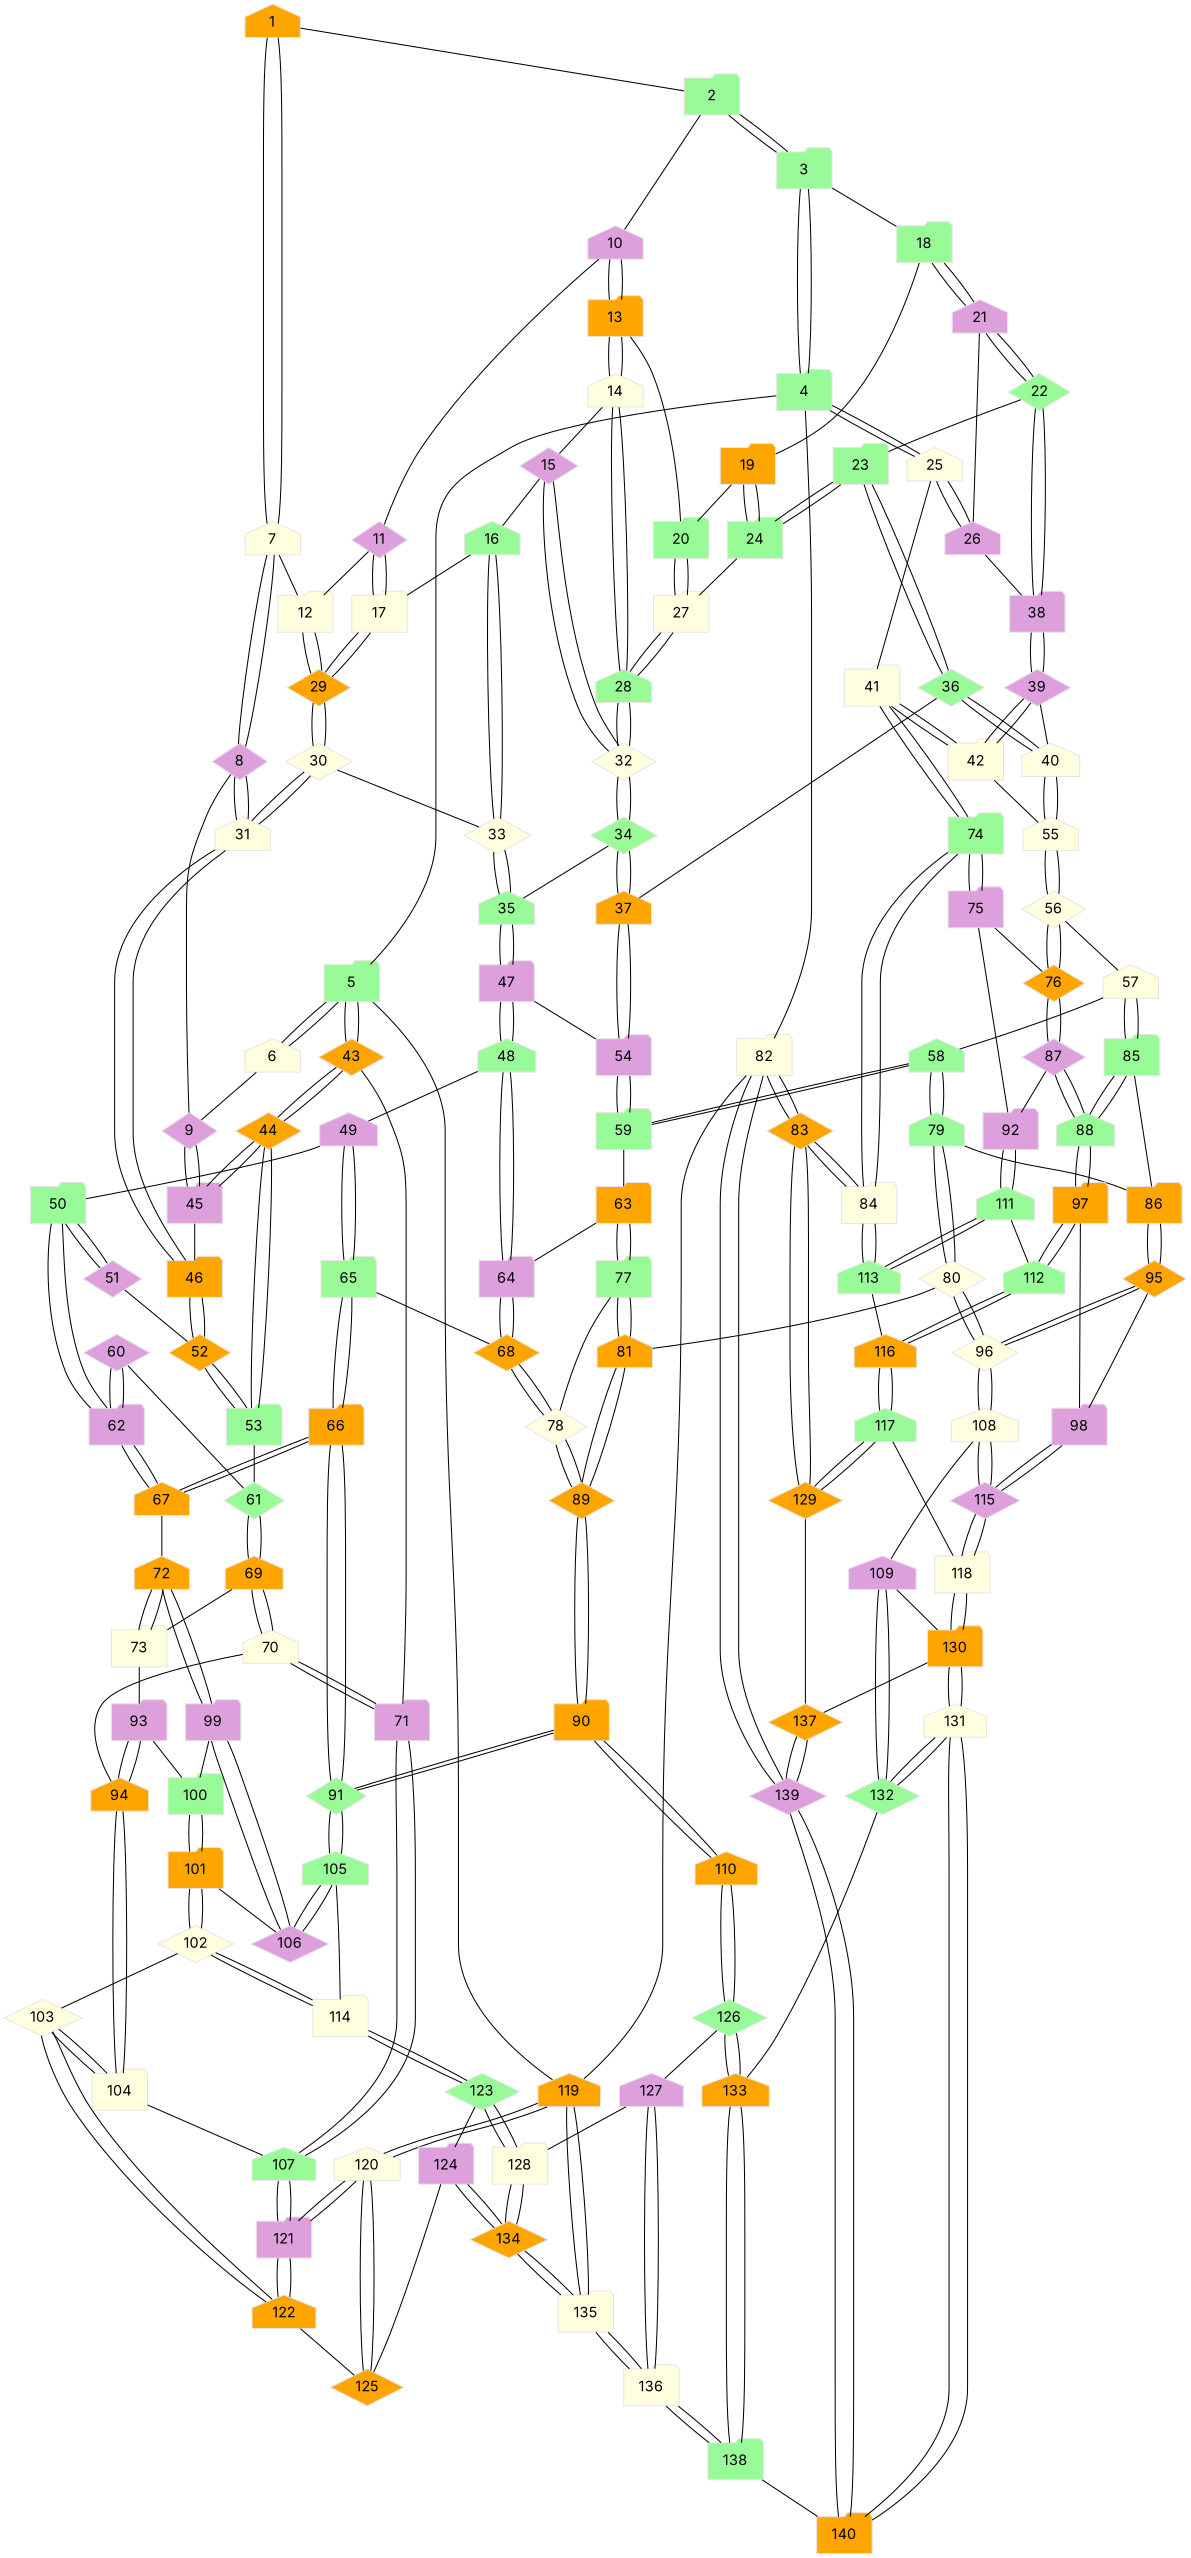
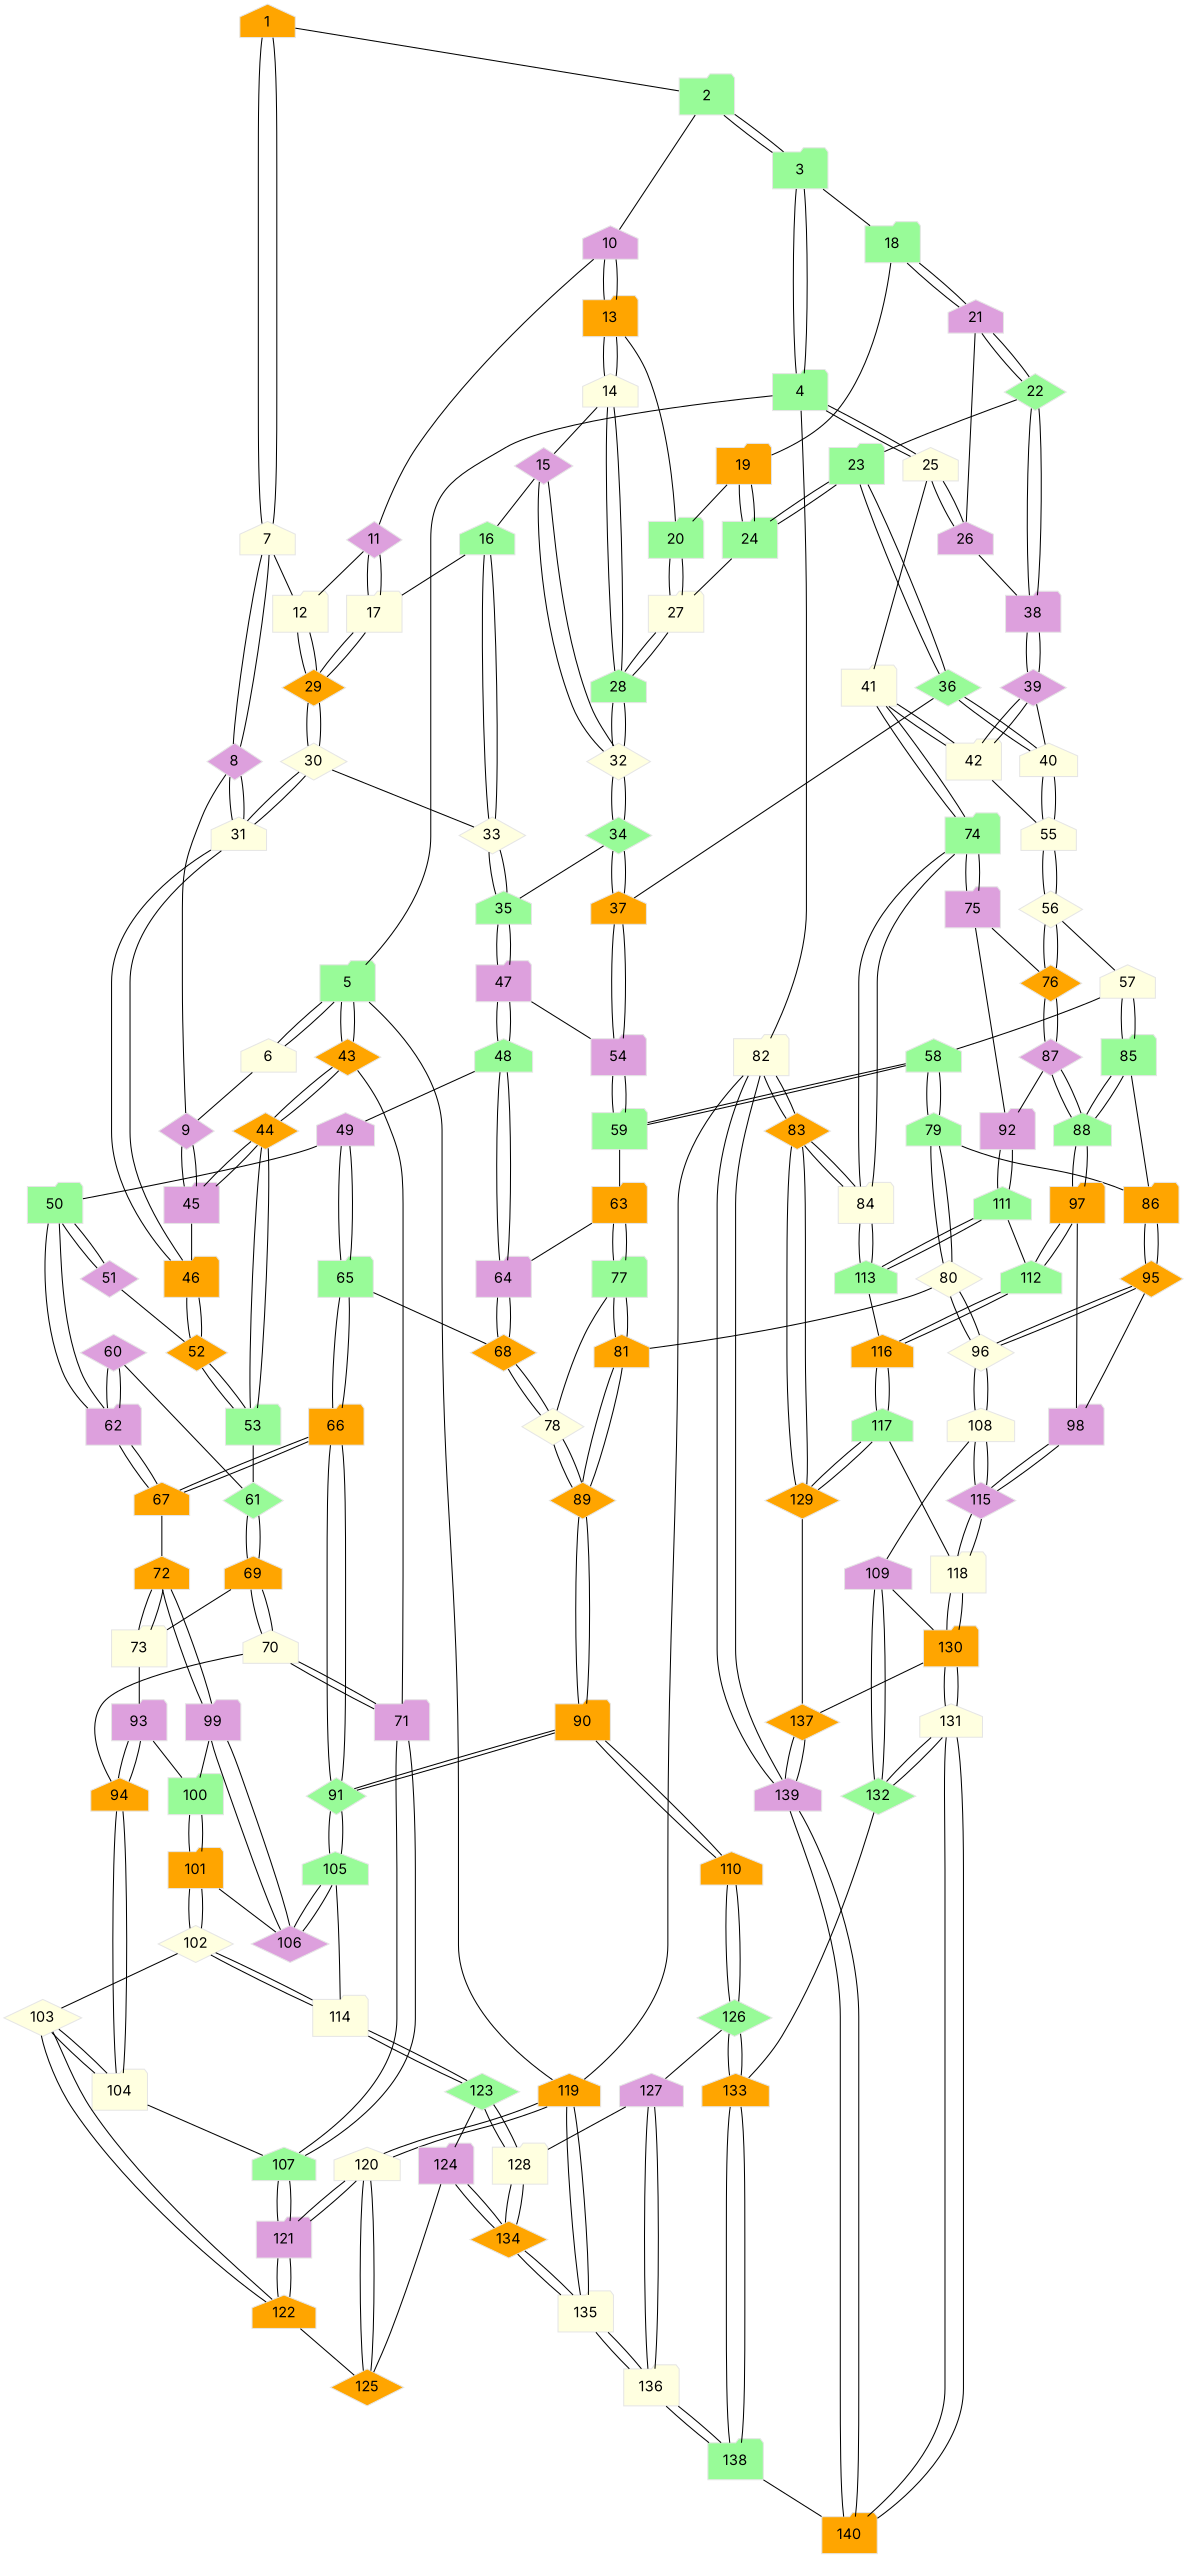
(788, 1796) -> (788, 1796)
